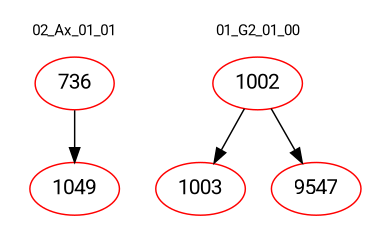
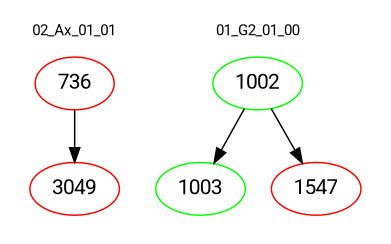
(258, 83) -> (258, 83)
(75, 189) -> (75, 189)
(201, 189) -> (201, 189)
(316, 189) -> (316, 189)
